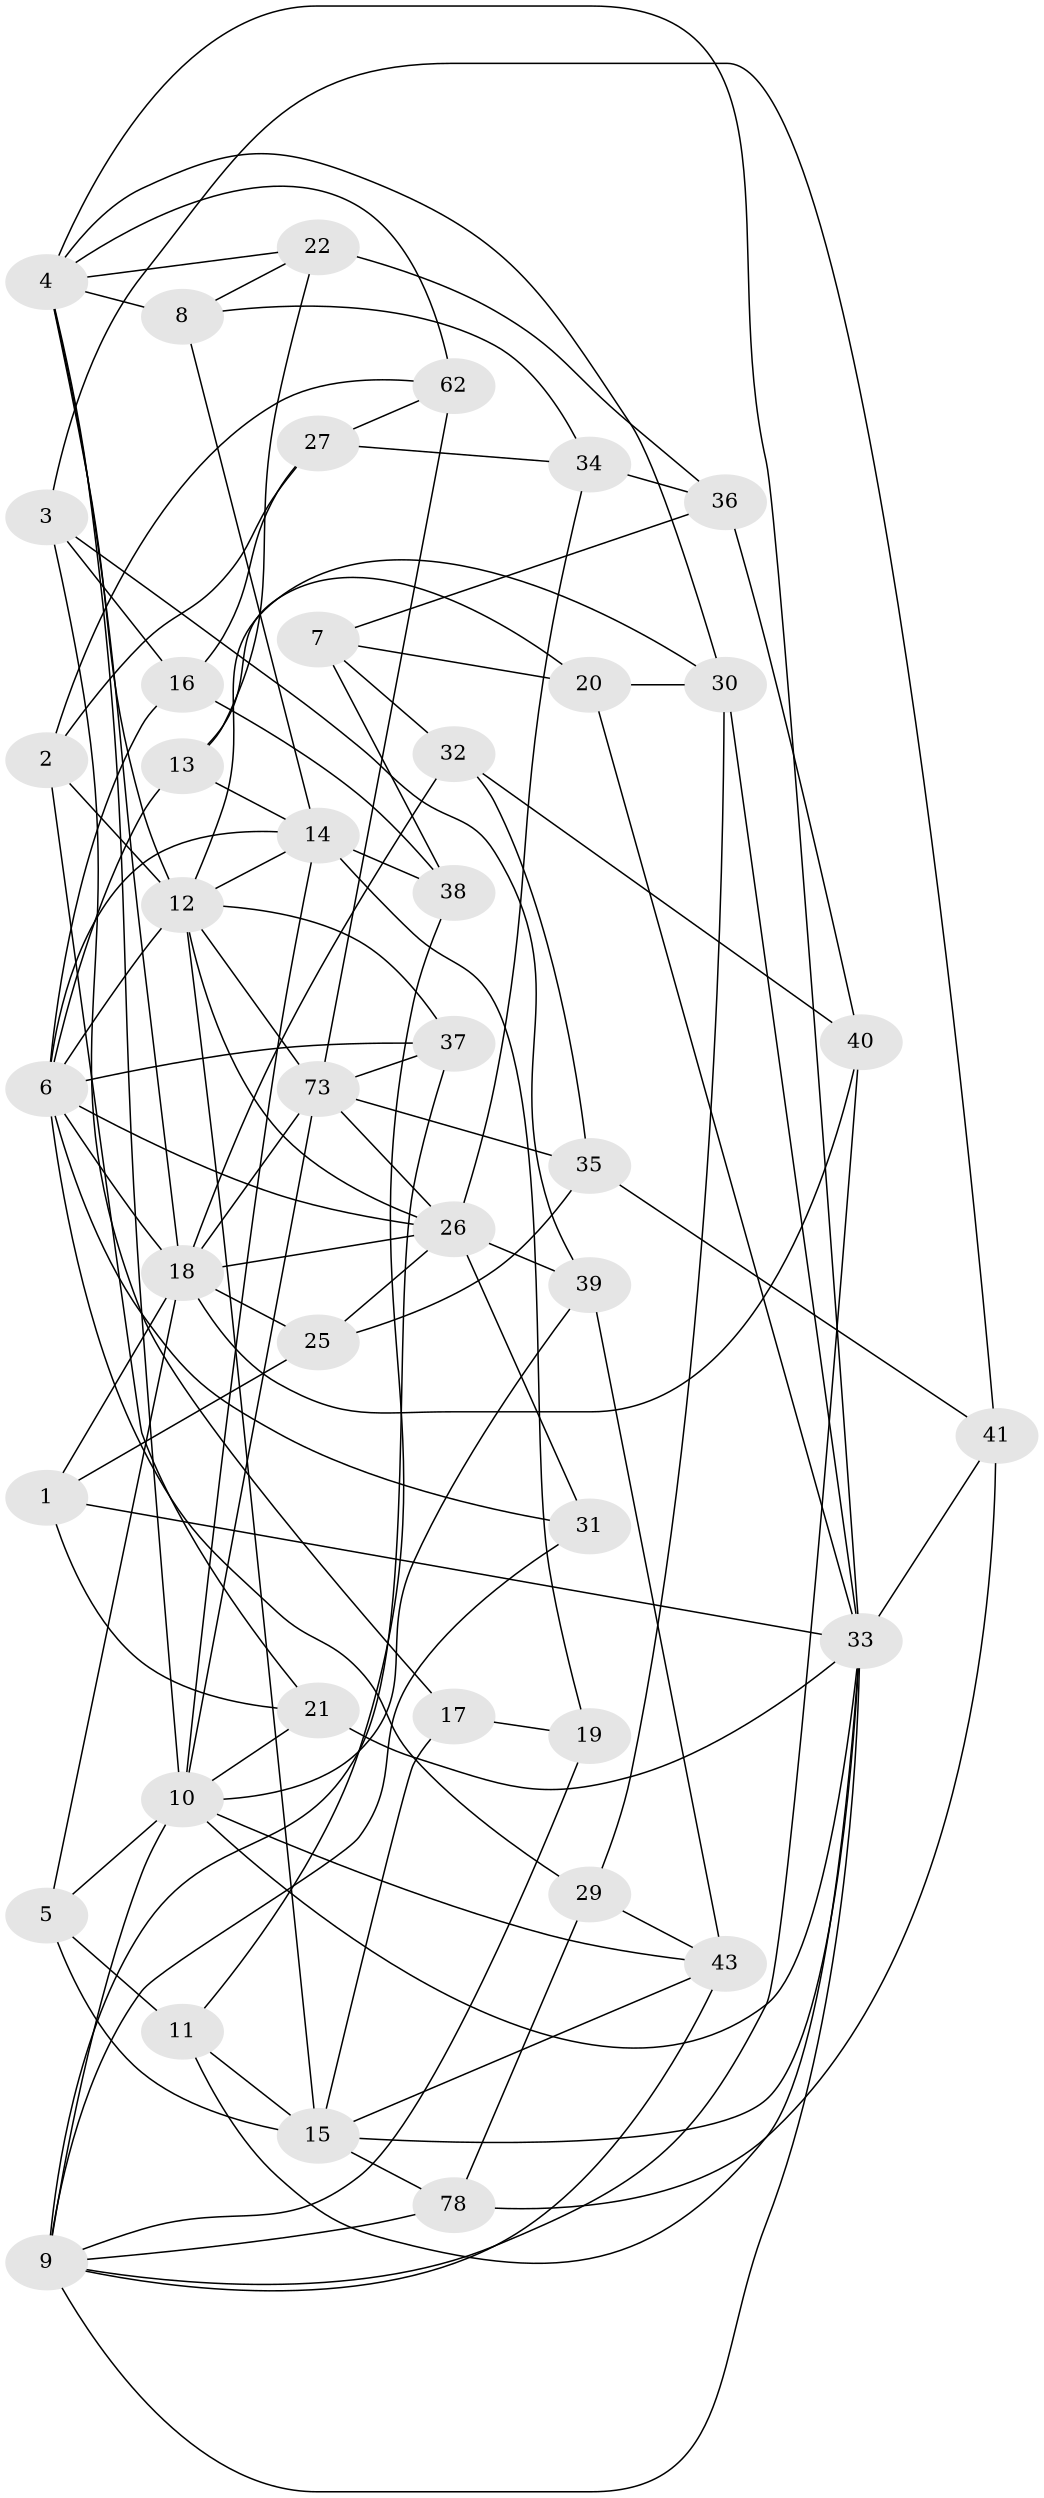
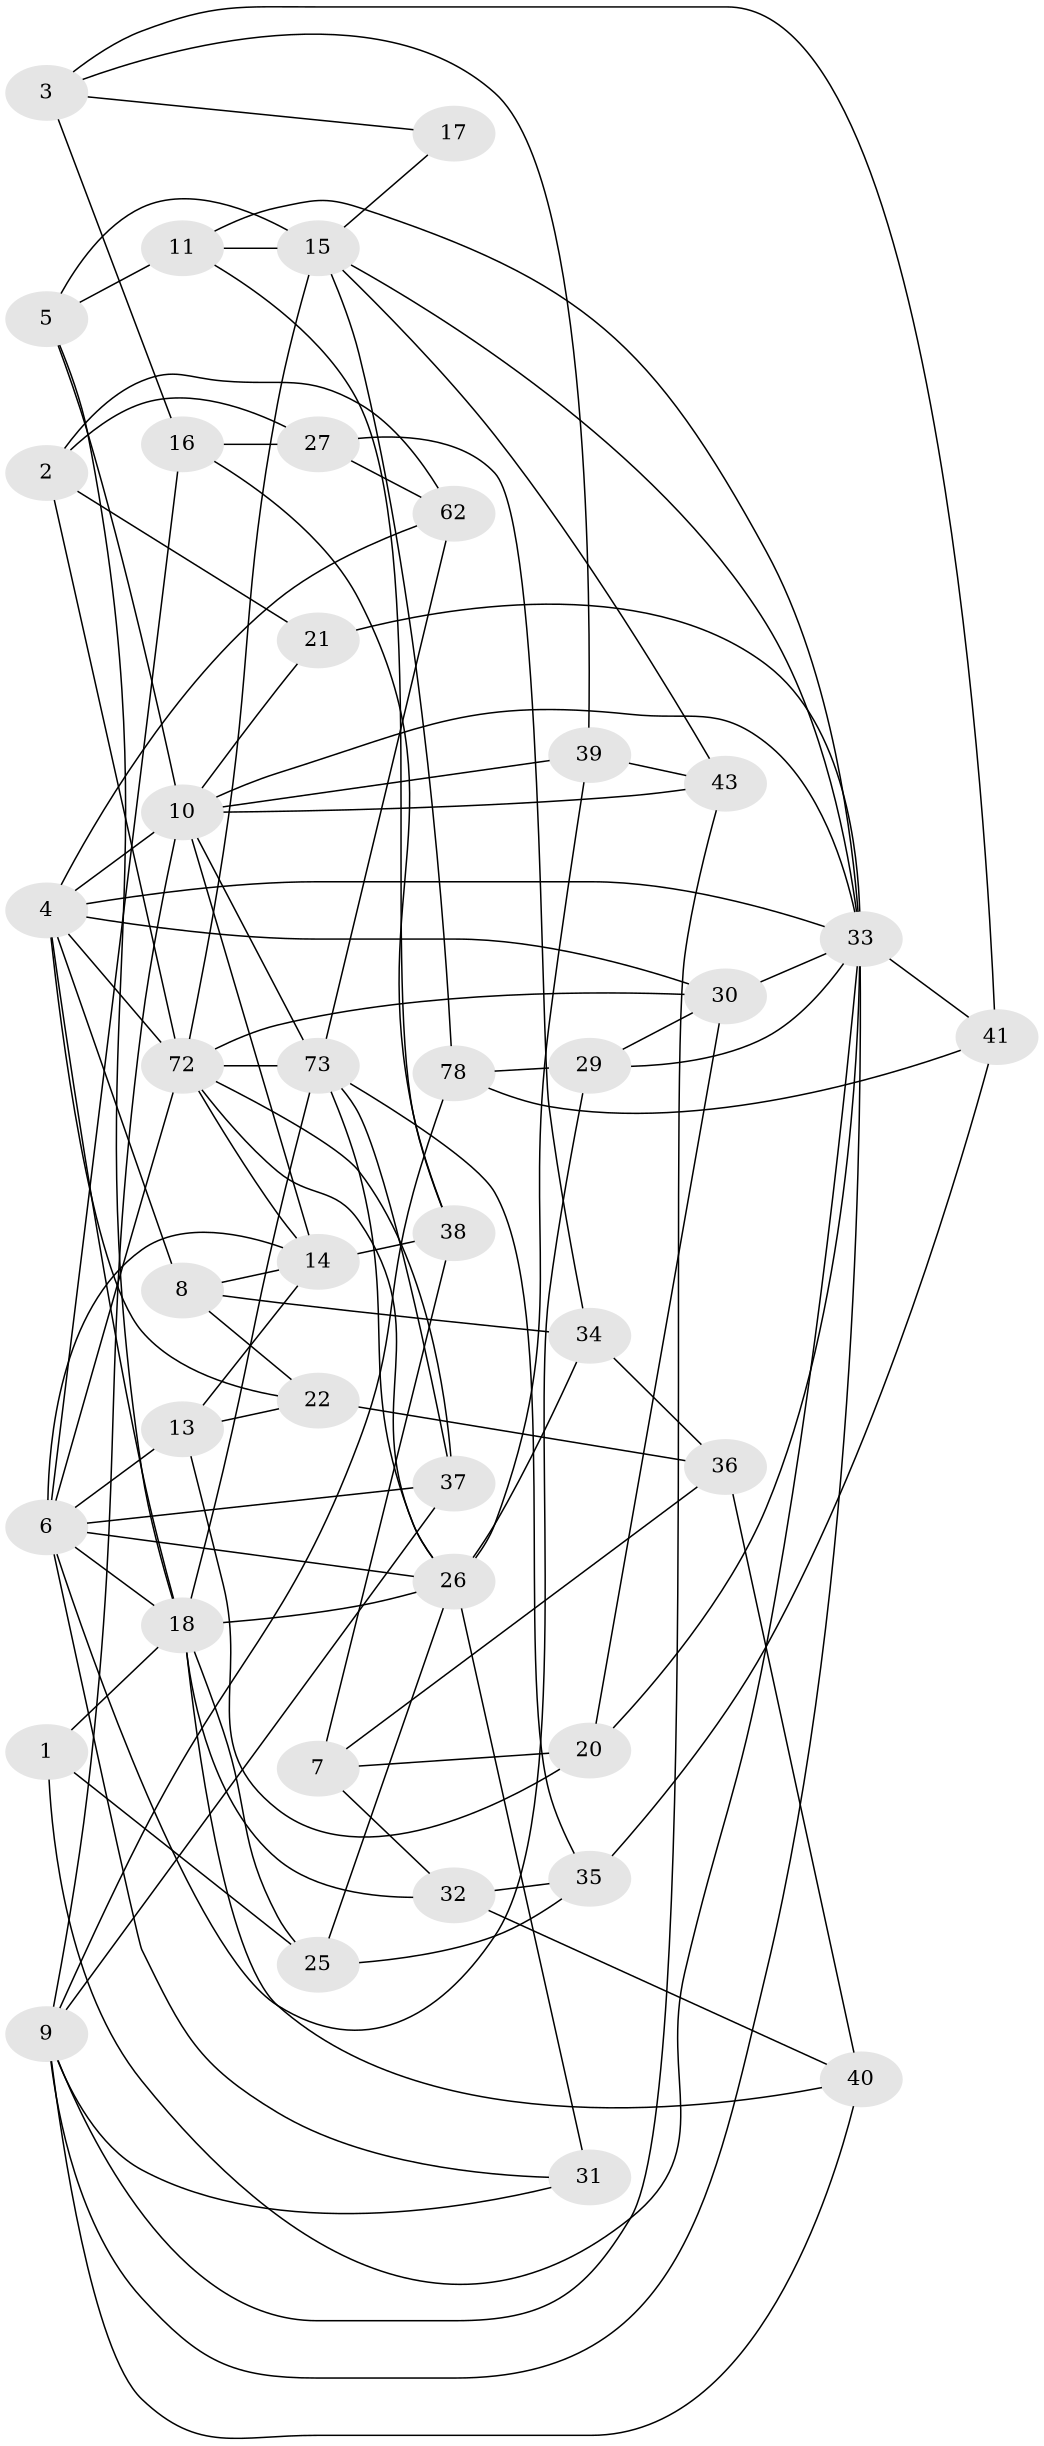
(183, 905) -> (183, 1066)
(135, 1656) -> none
(590, 1736) -> none
(658, 1929) -> (752, 1044)
